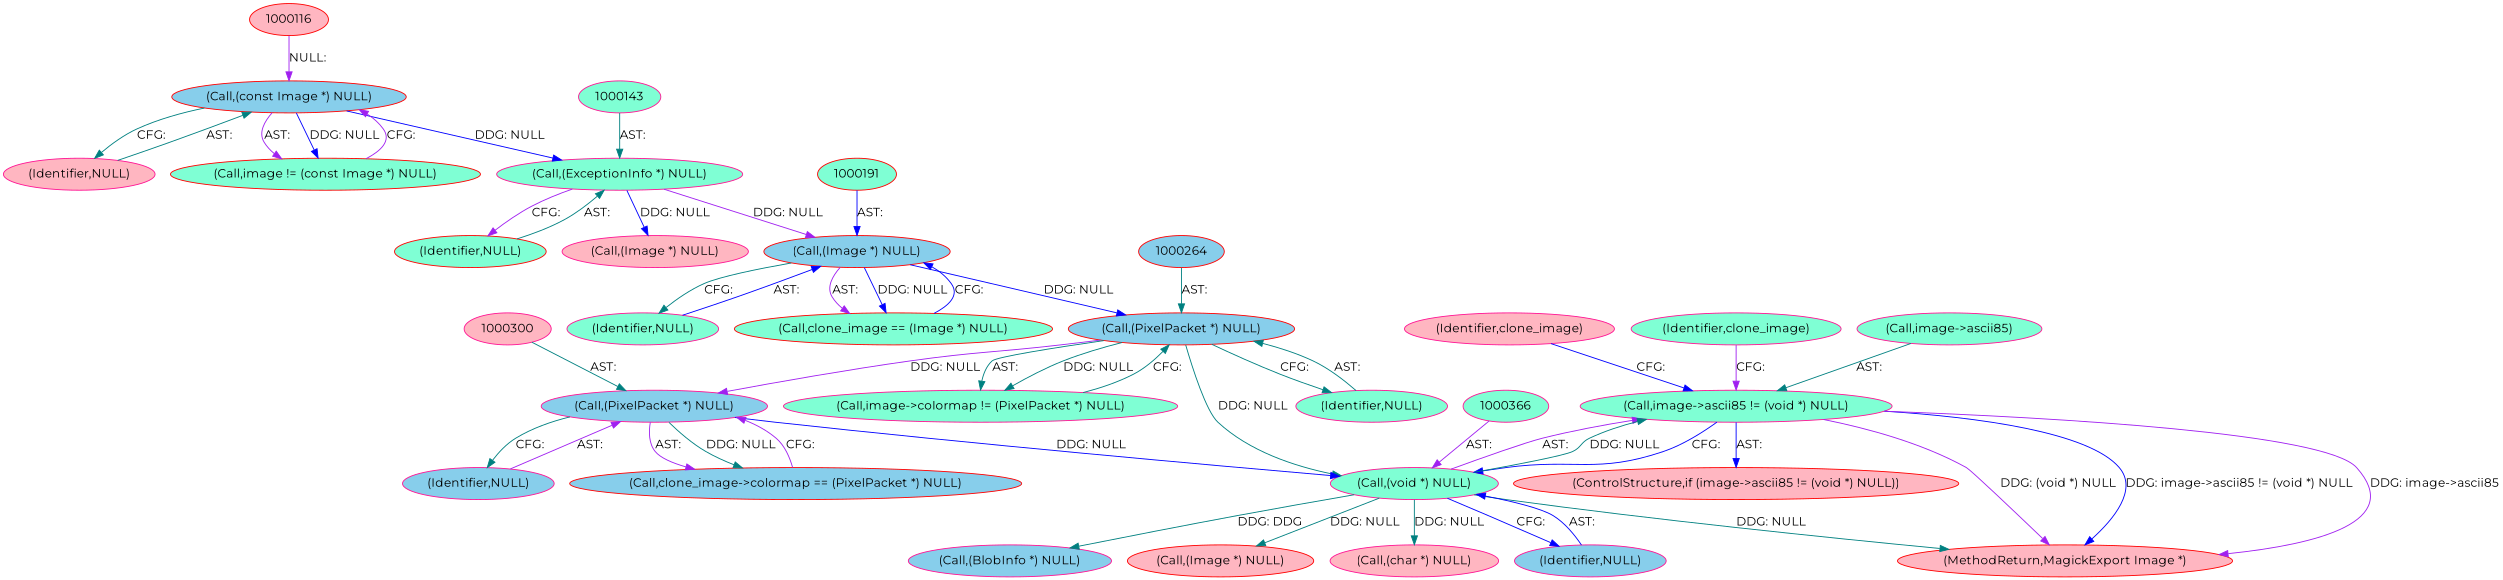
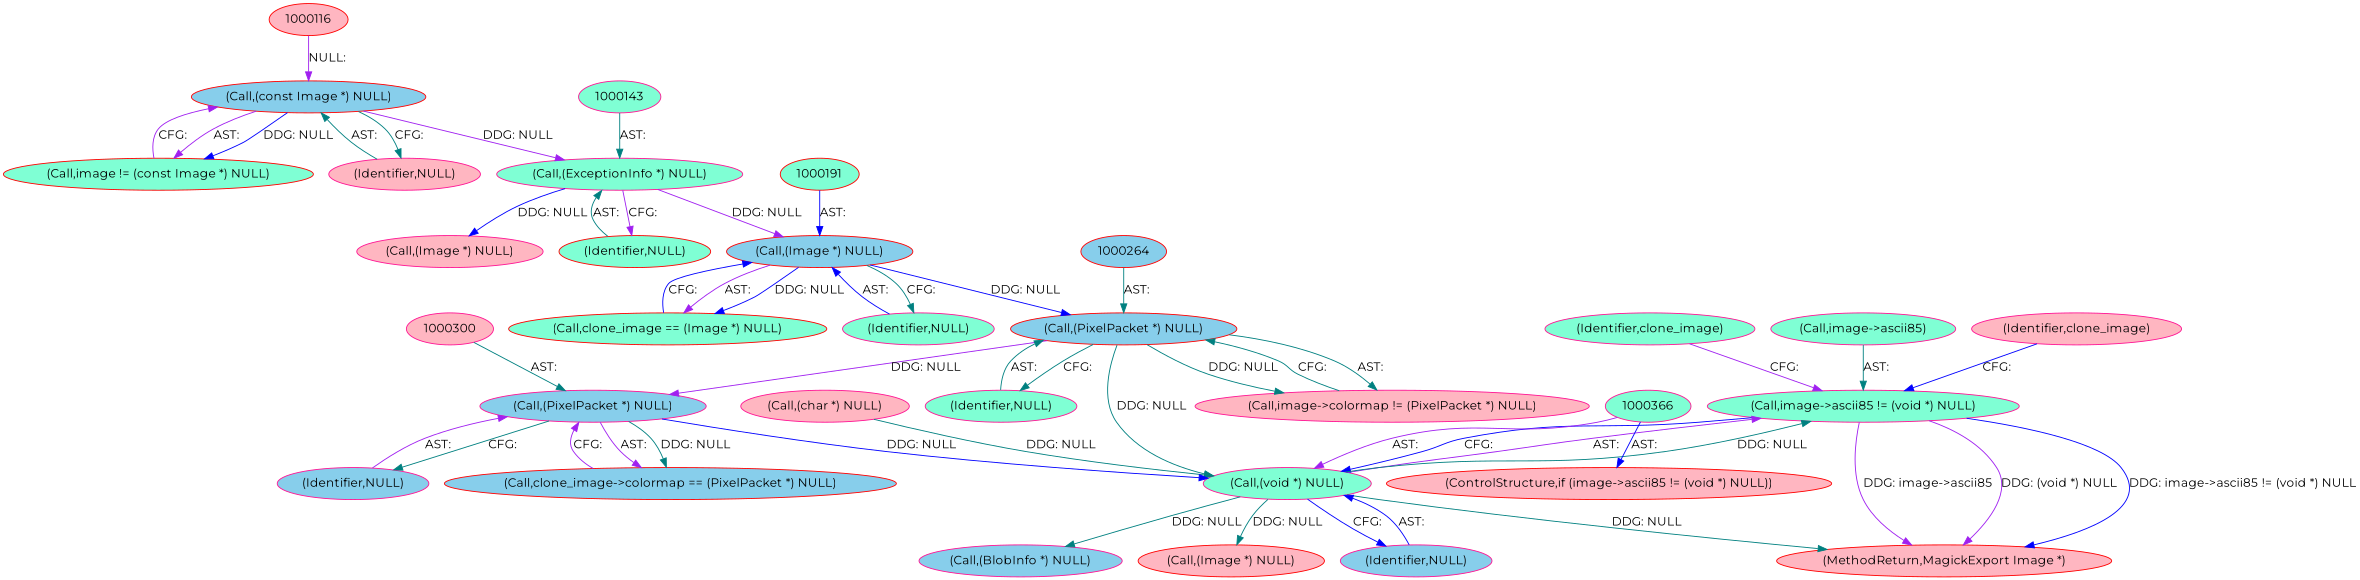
(450, 135) -> (459, 134)
(981, 406) -> (1392, 406)
(1736, 440) -> (1631, 441)
(1414, 518) -> (1038, 454)
(1270, 522) -> (1207, 522)
